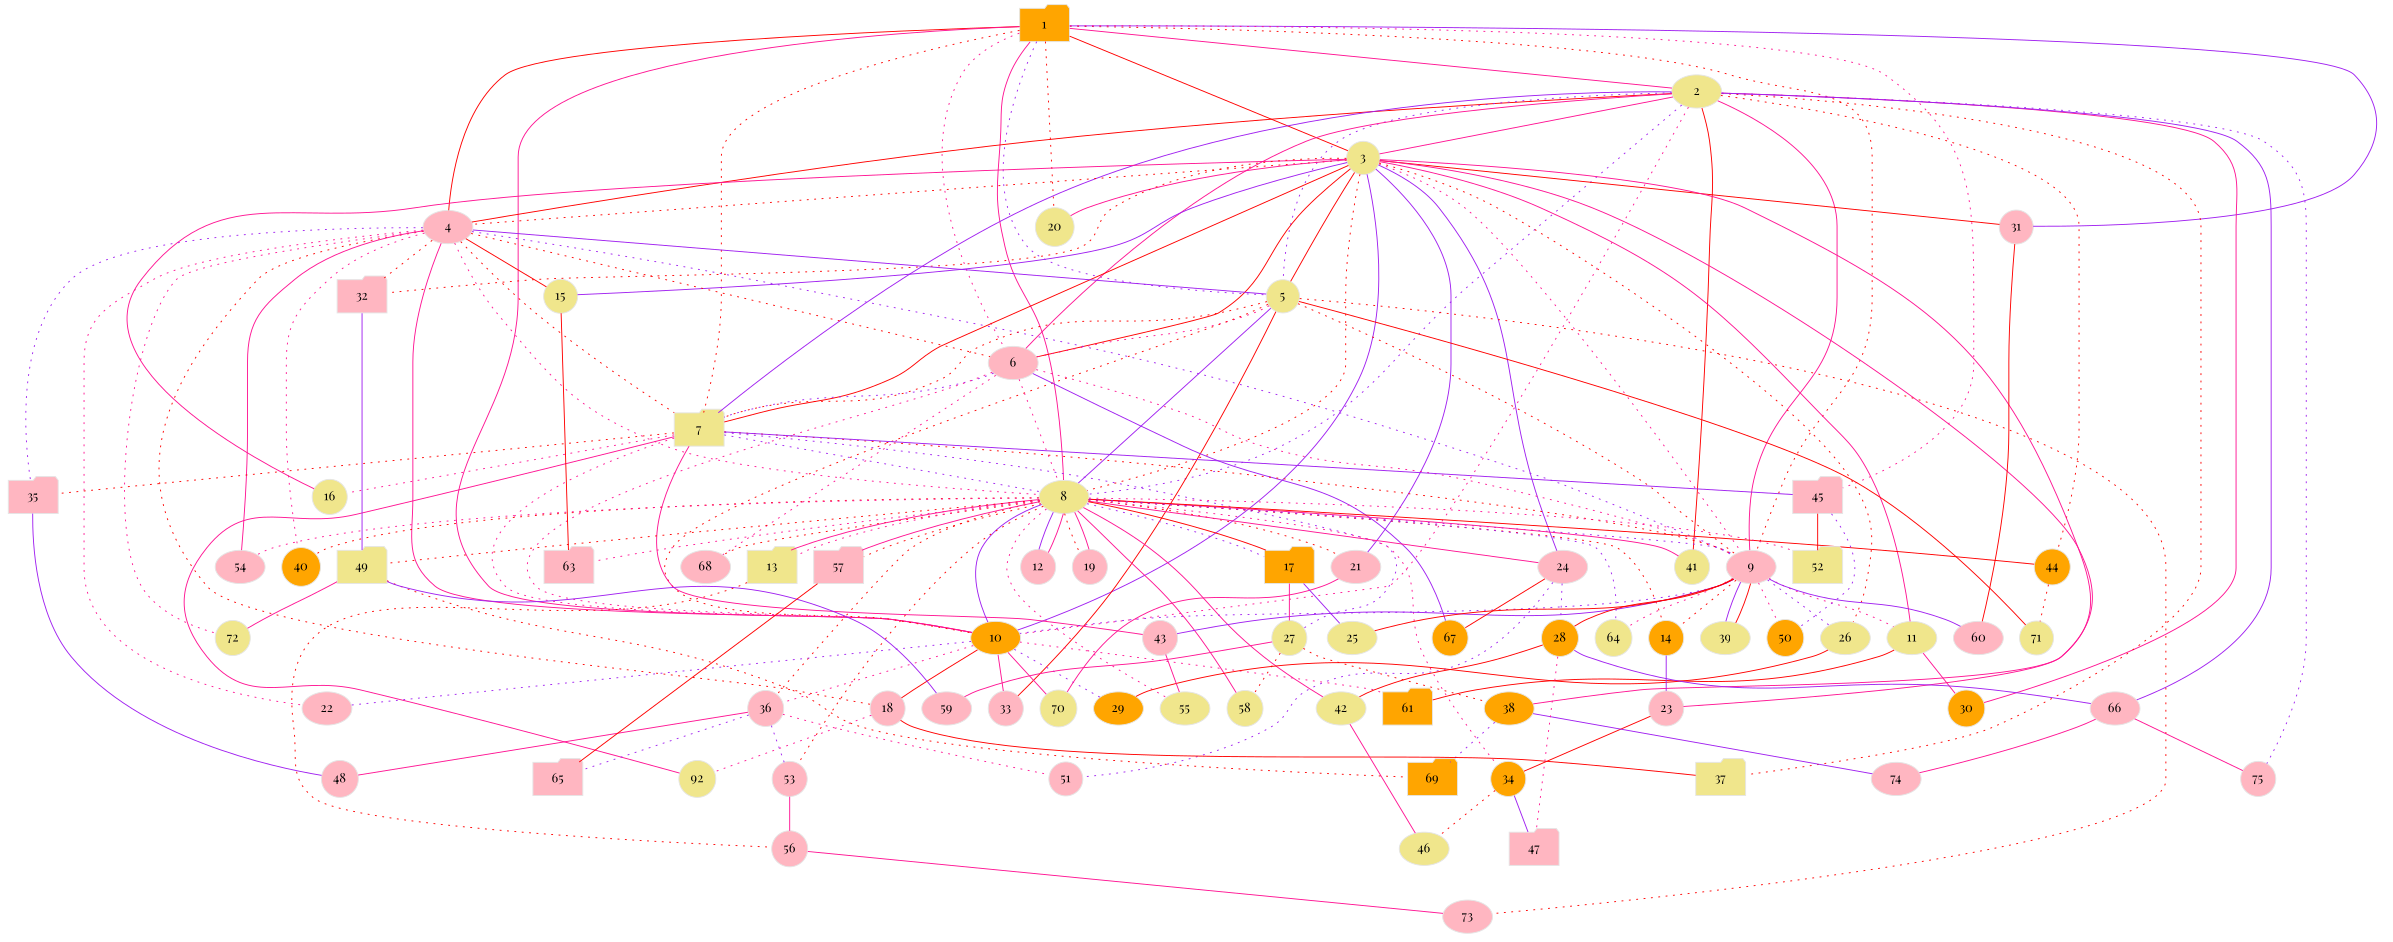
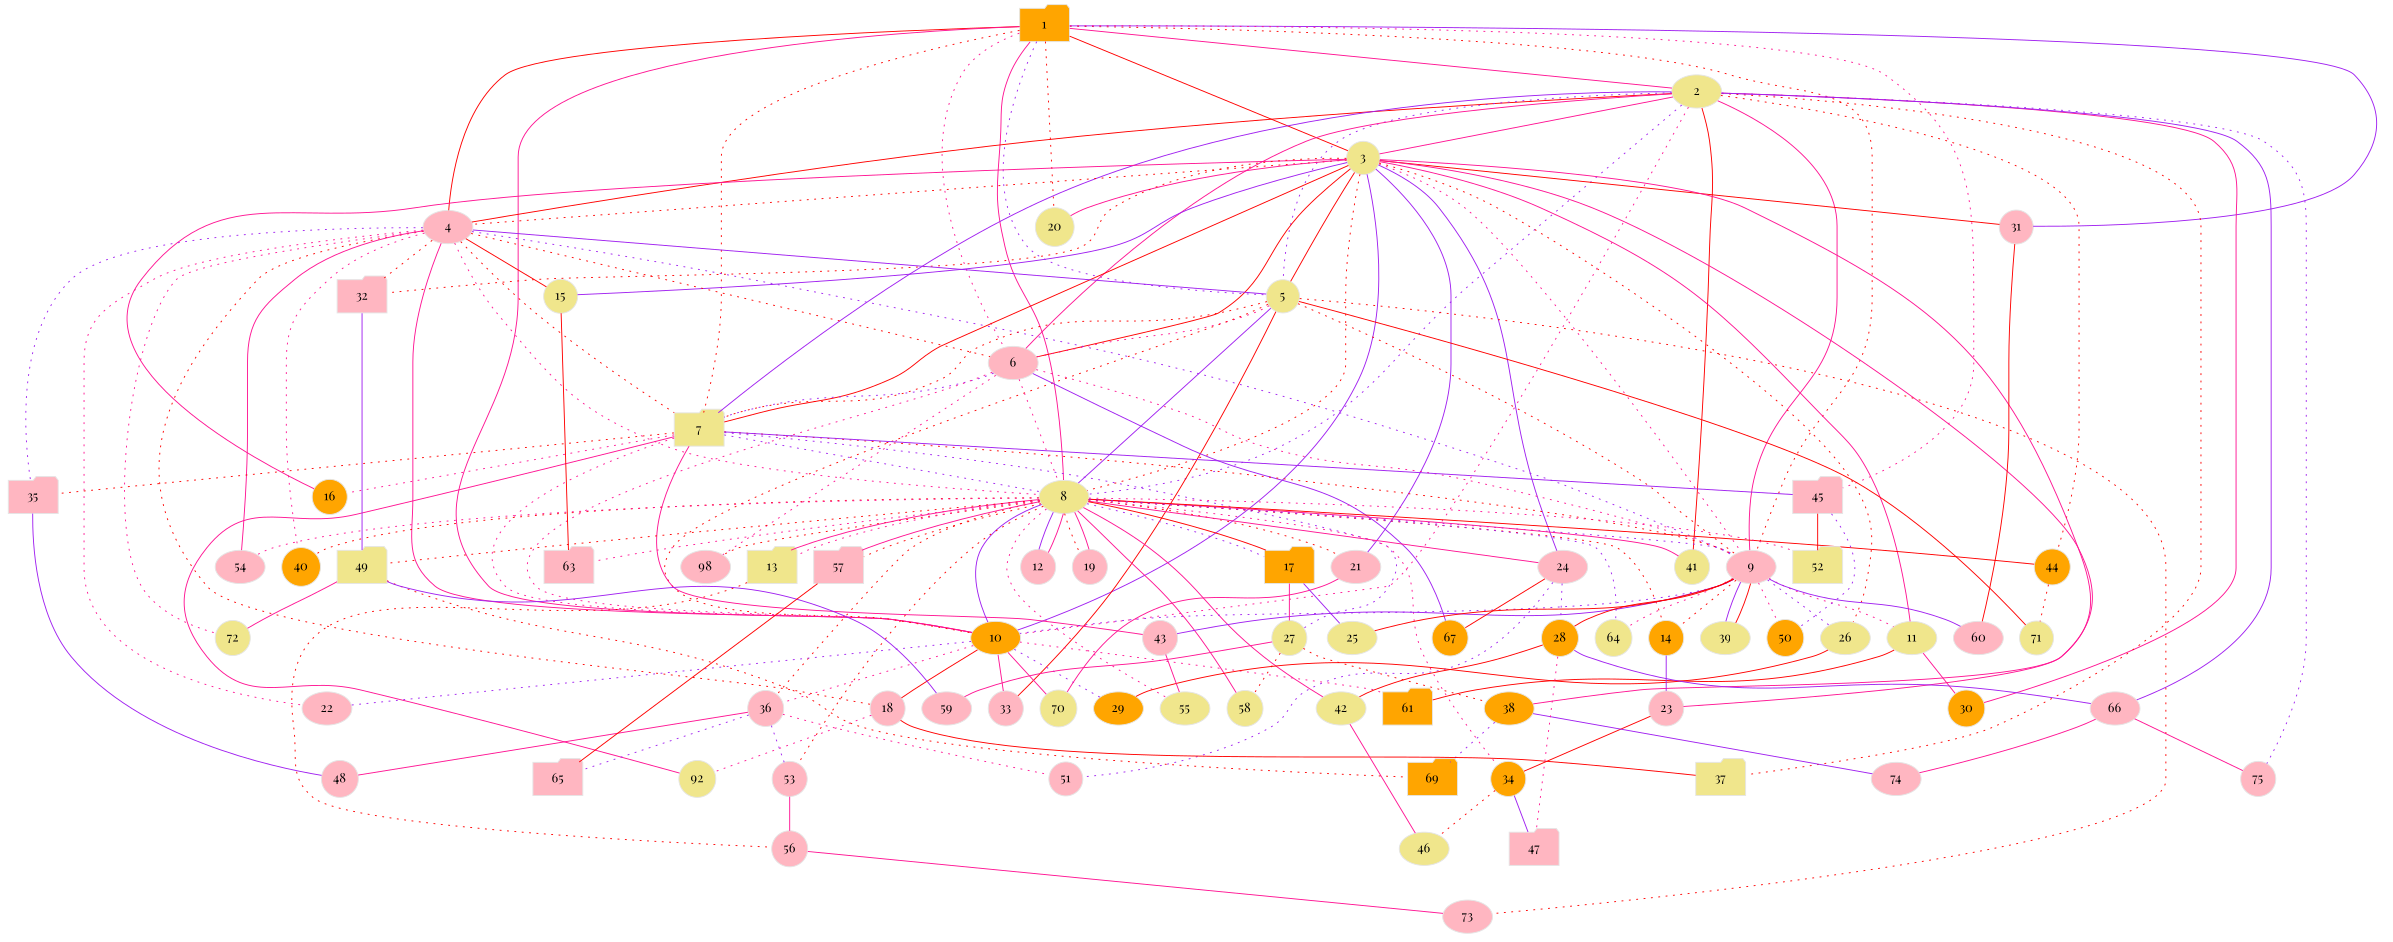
(330, 497) -> (330, 497)
(706, 567) -> (706, 567)
